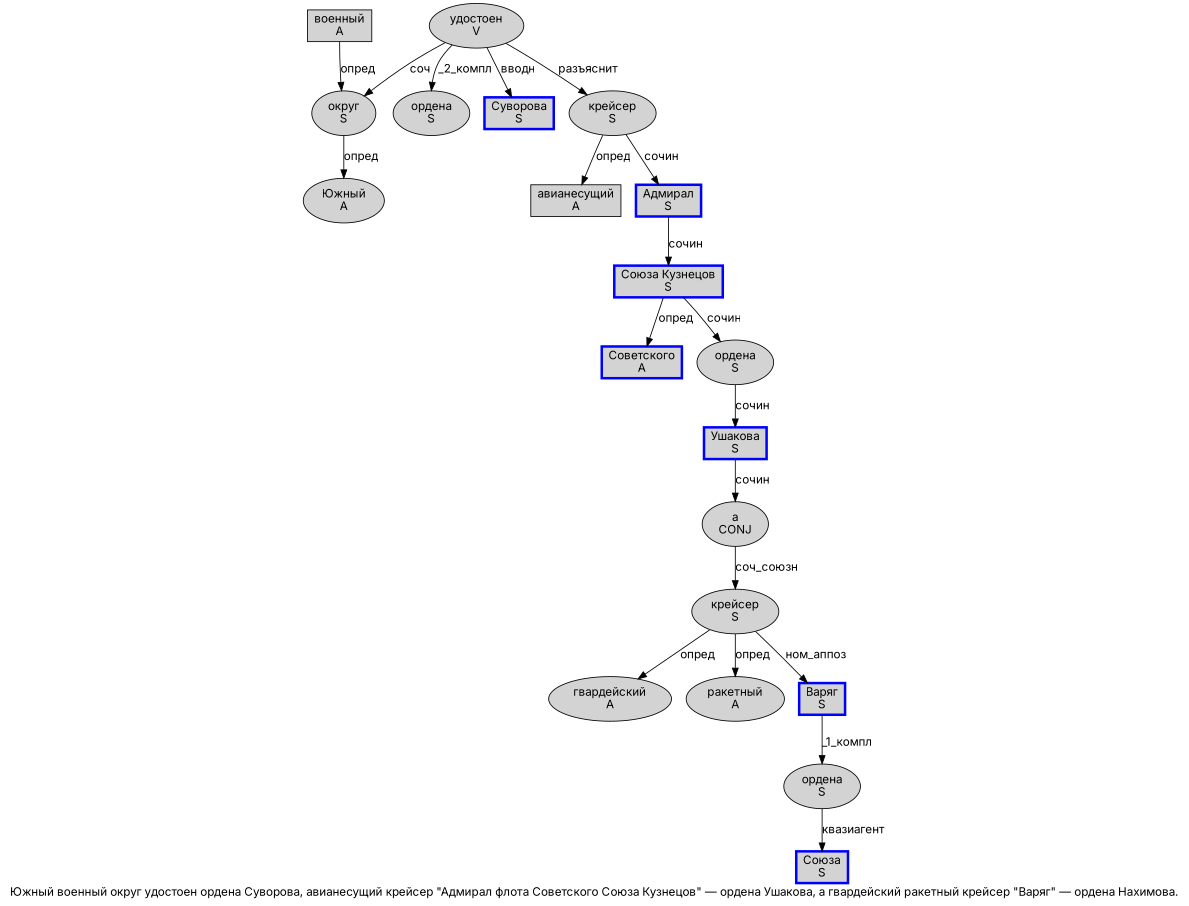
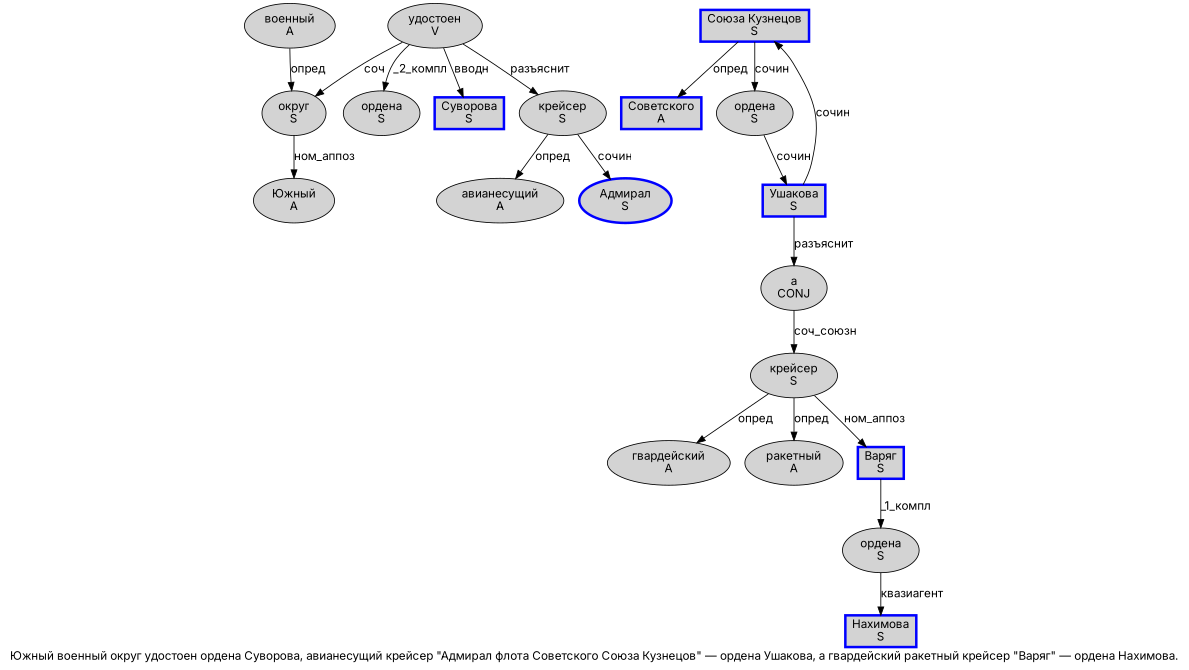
(340, 26) -> (290, 26)
(361, 157) -> (324, 157)
(576, 201) -> (500, 201)
(669, 201) -> (625, 201)
(669, 237) -> (815, 113)
(753, 480) -> (824, 244)
(822, 867) -> (881, 631)
